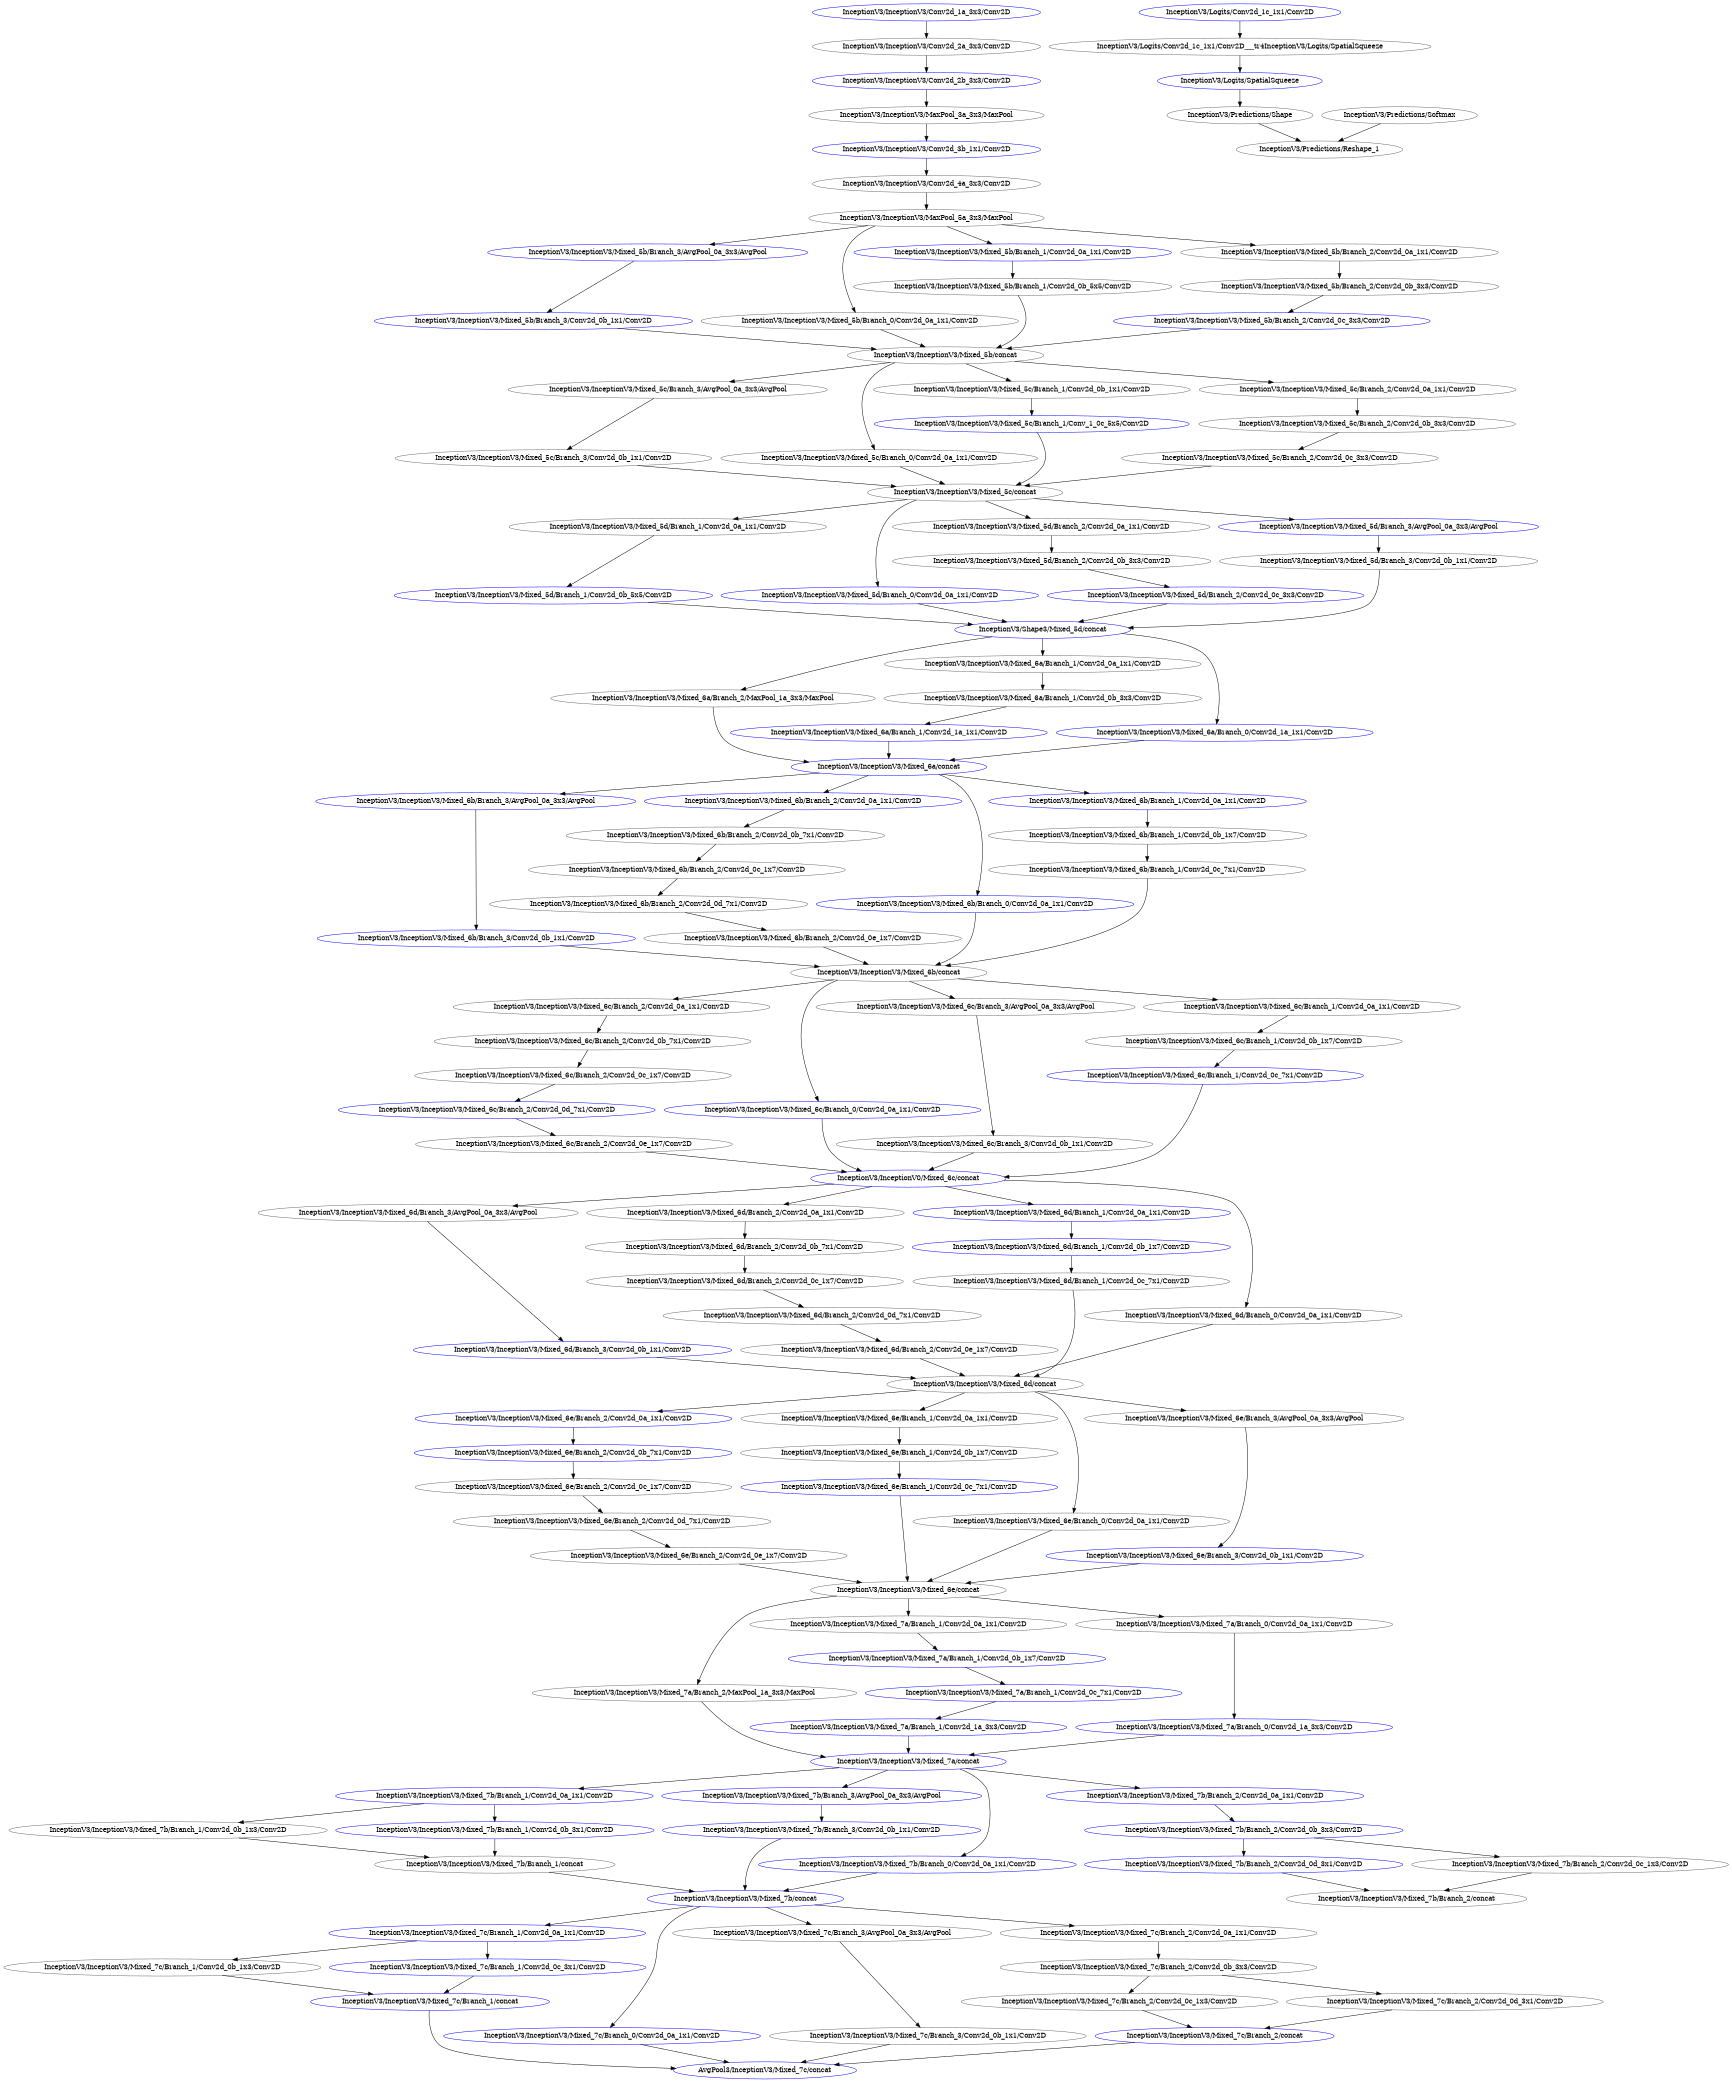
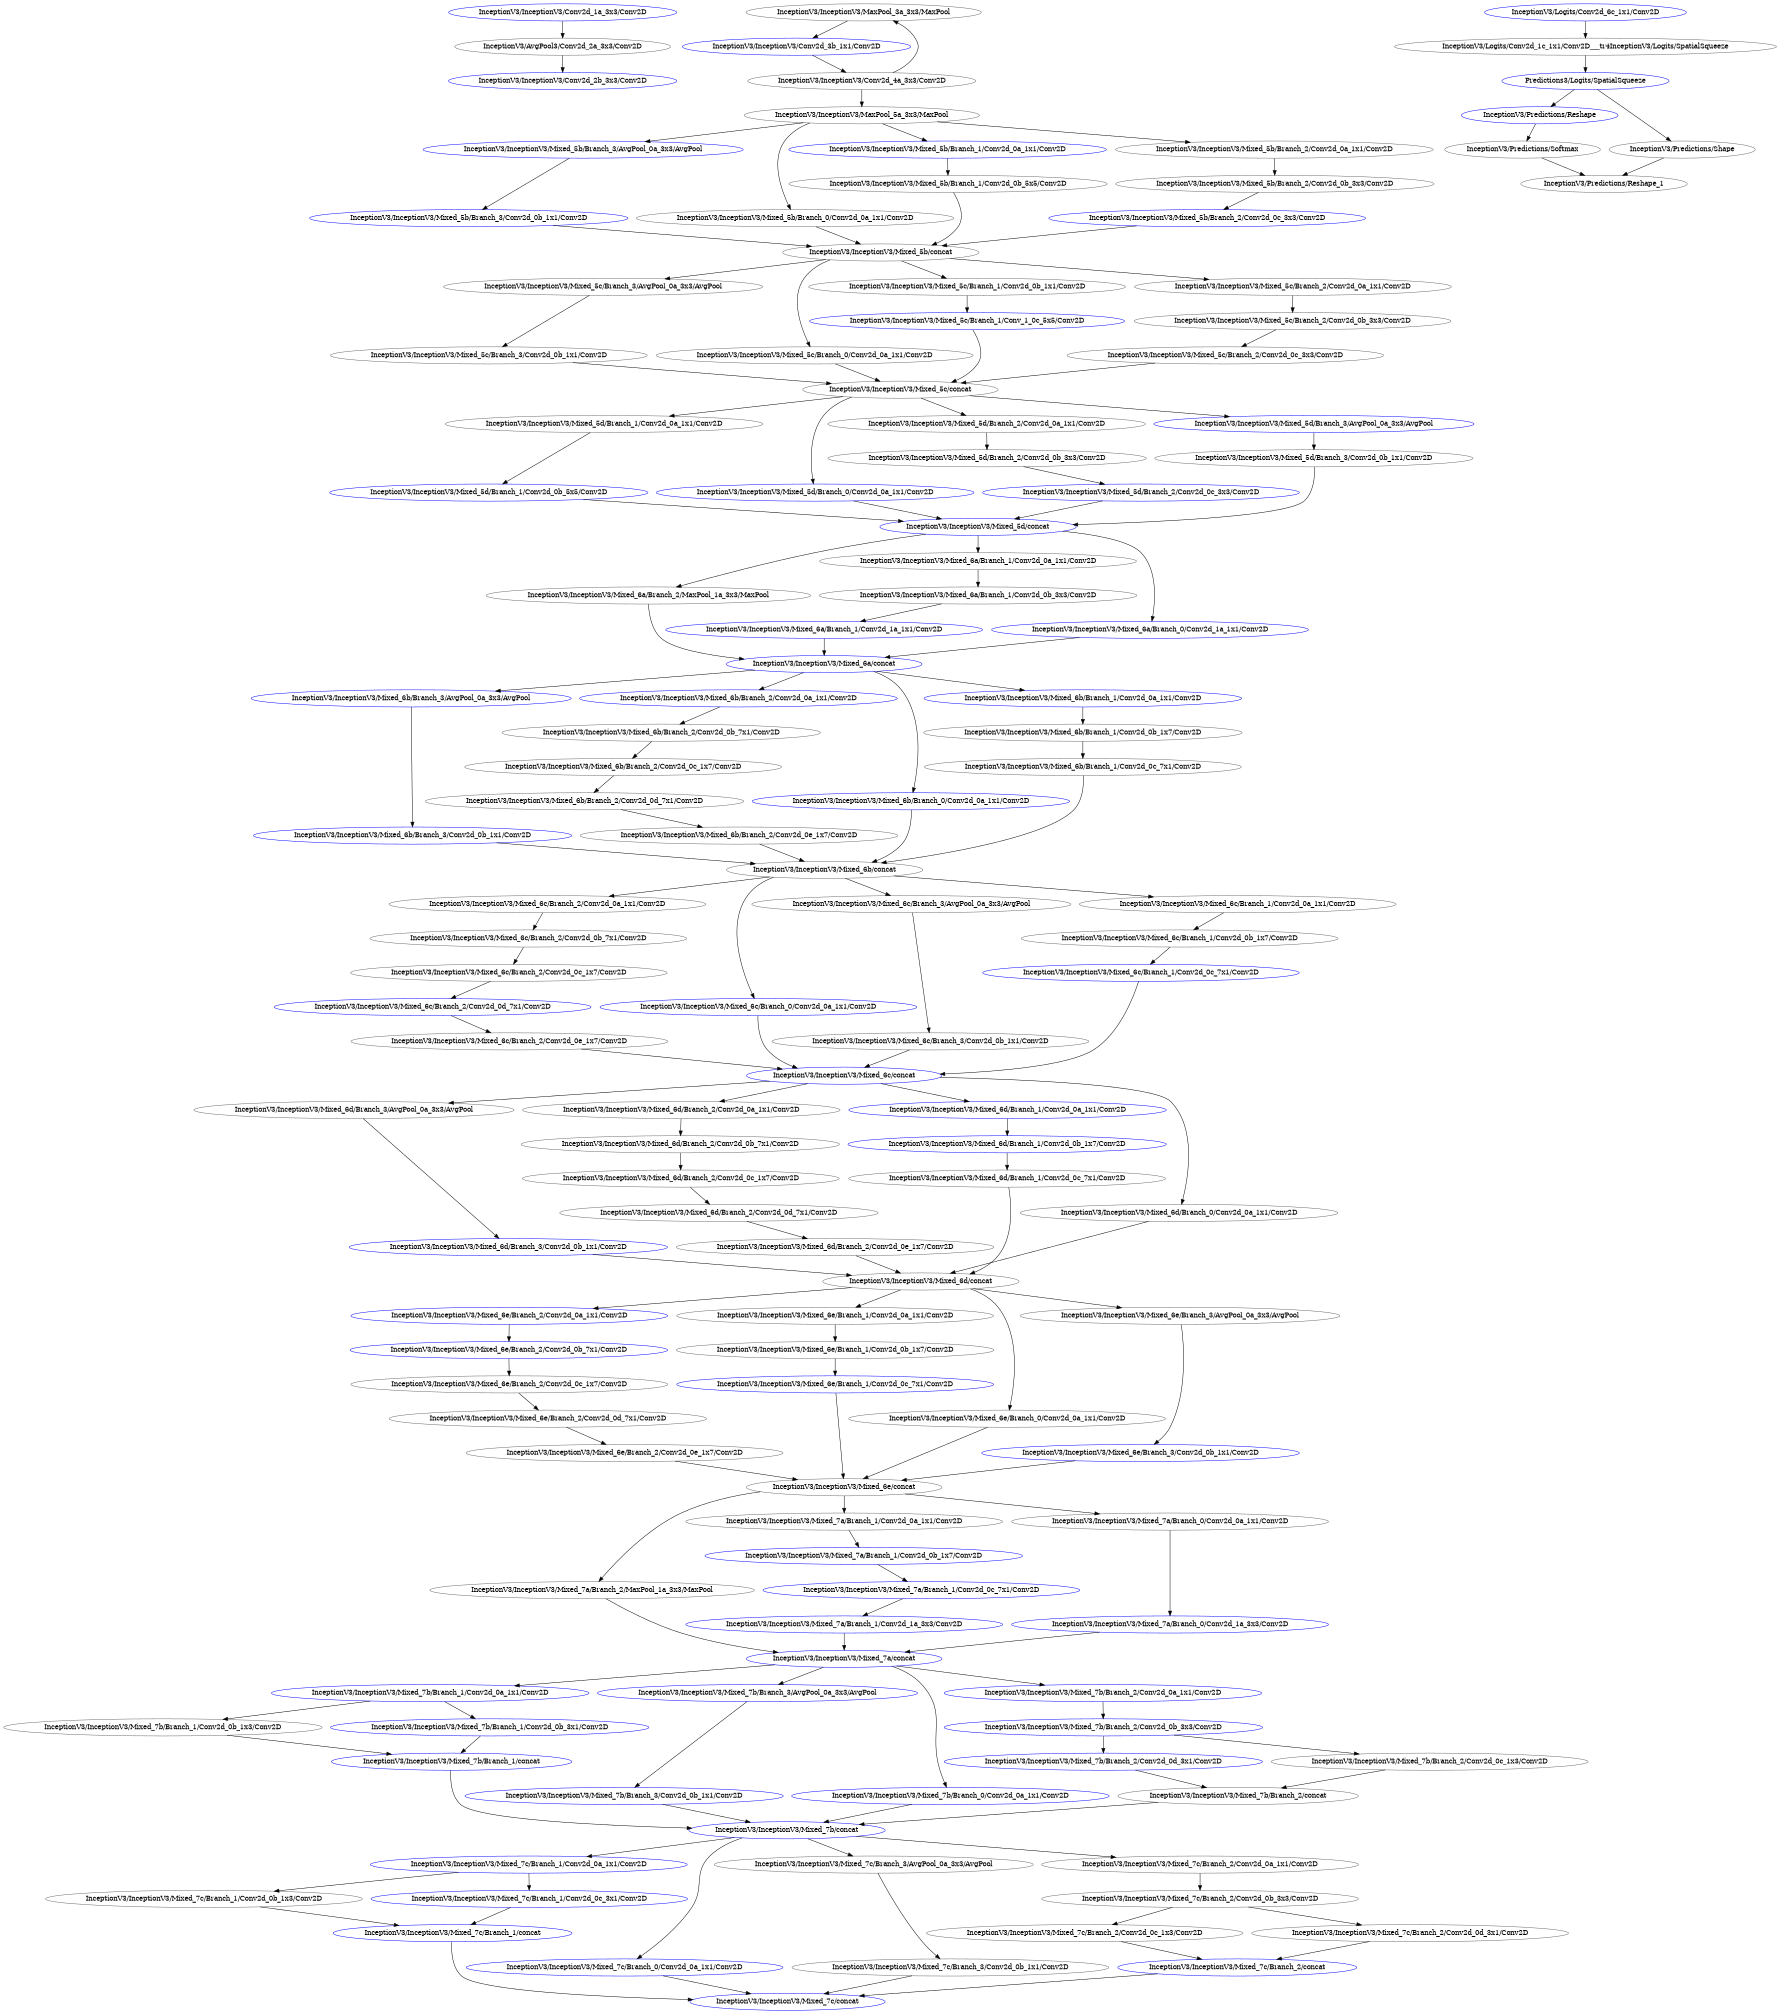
(1240, 12) -> (1585, 12)
(926, 47) -> (563, 47)
(1240, 81) -> (1585, 81)
(926, 96) -> (918, 49)
none -> (1540, 115)
(1043, 630) -> (978, 527)
(908, 1179) -> (844, 1076)
none -> (1011, 1813)
(495, 1865) -> (452, 1762)
(765, 2070) -> (788, 2002)
